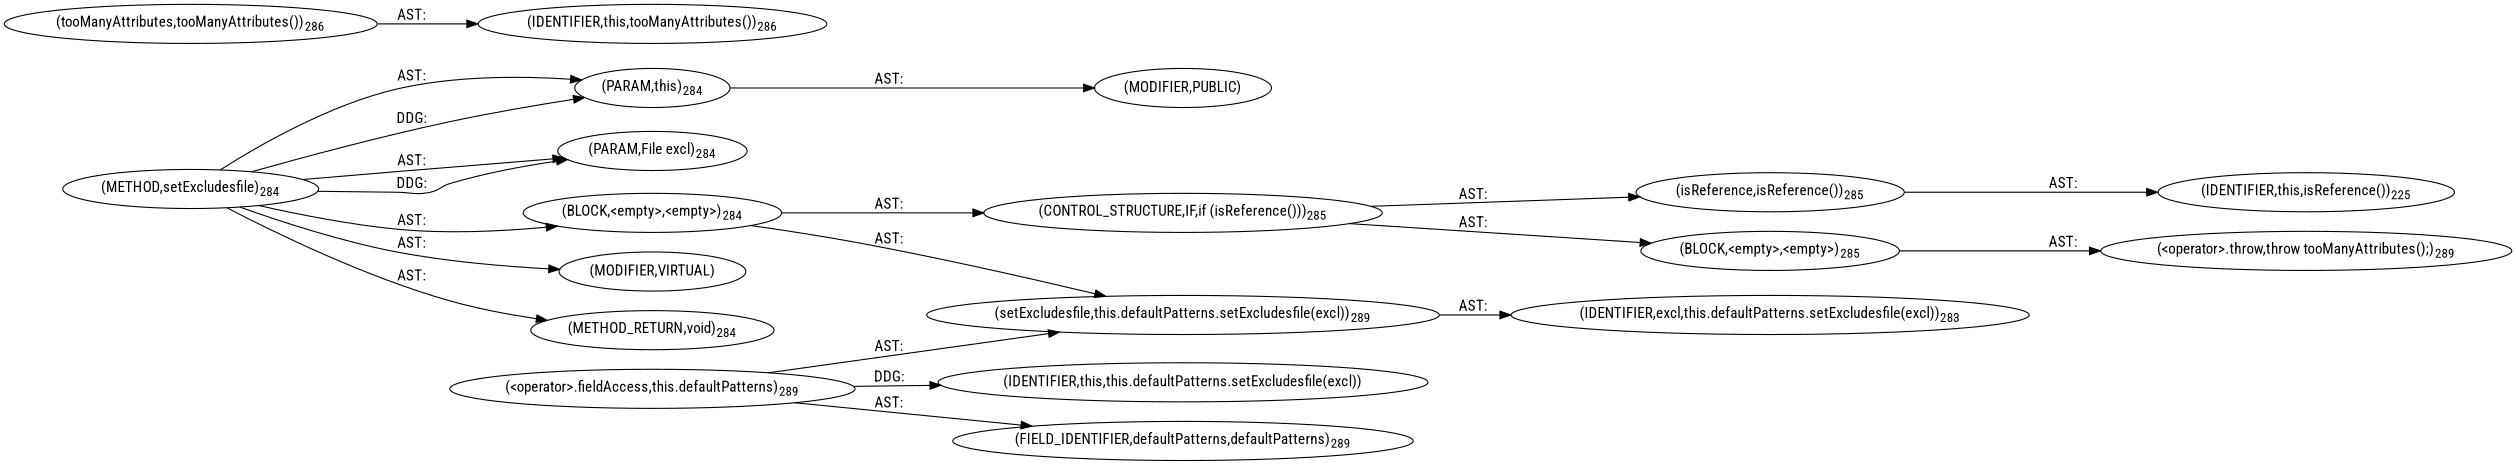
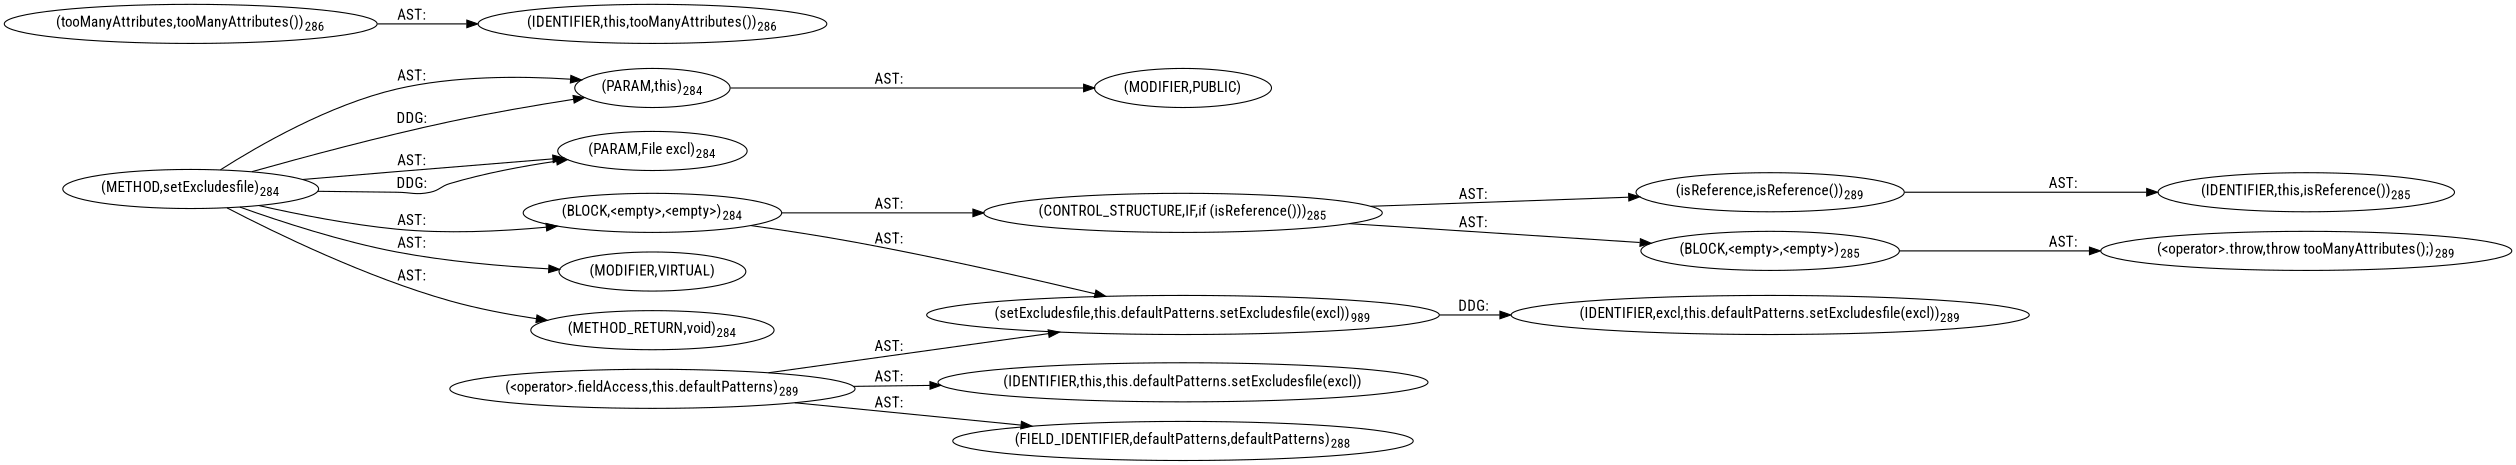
(1854, 191) -> (1854, 191)
(2401, 191) -> (2401, 191)
(1475, 307) -> (1475, 307)
(1361, 313) -> (1361, 313)
(1950, 313) -> (1950, 313)
(891, 377) -> (891, 377)
(1341, 439) -> (1341, 439)
